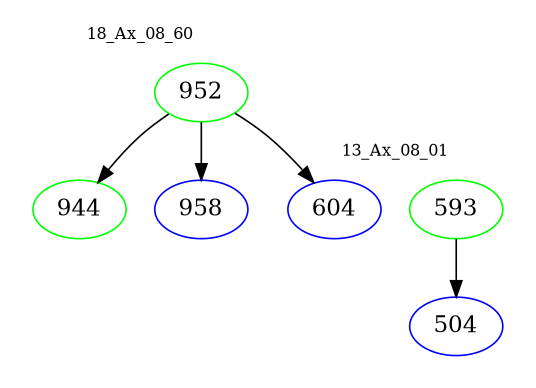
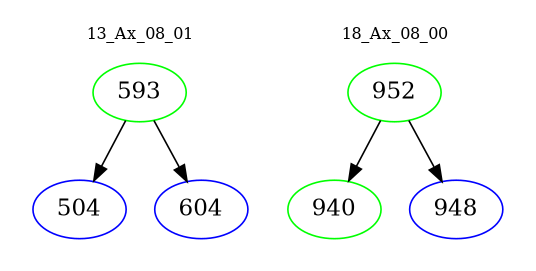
(140, 35) -> (395, 35)
(285, 152) -> (167, 144)
(80, 209) -> (334, 209)
(201, 209) -> (456, 209)
